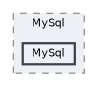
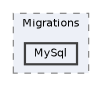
(49, 24) -> (51, 24)
